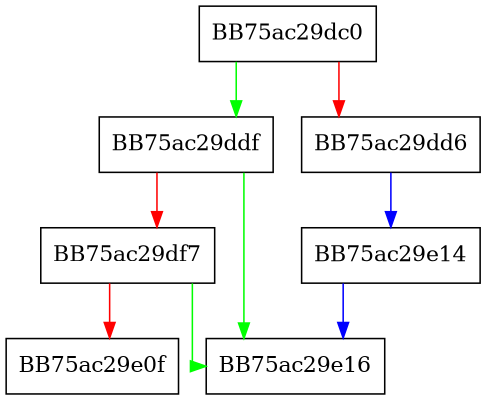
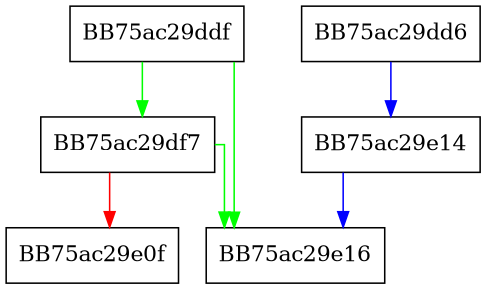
(288, 34) -> none
(157, 192) -> (142, 81)
